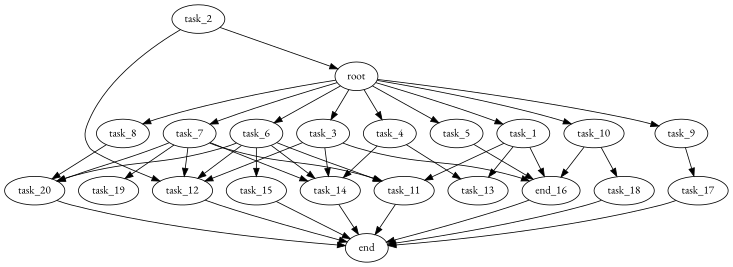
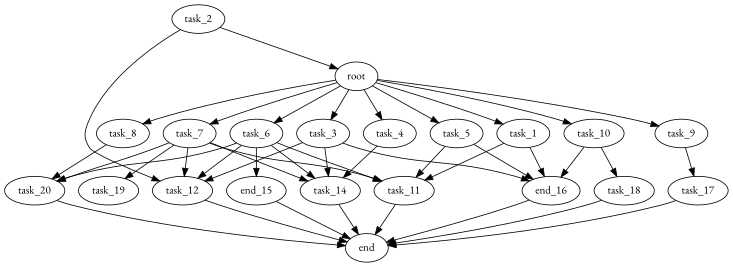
none -> (435, 157)
(256, 191) -> (256, 191)
(478, 191) -> none
